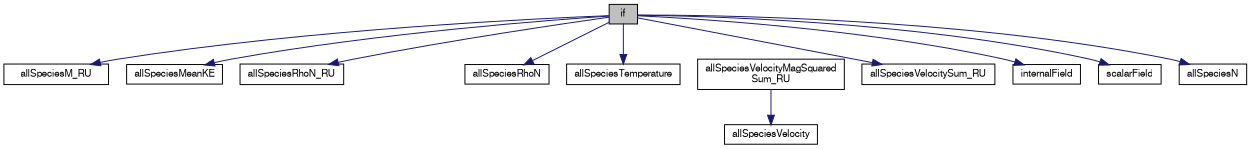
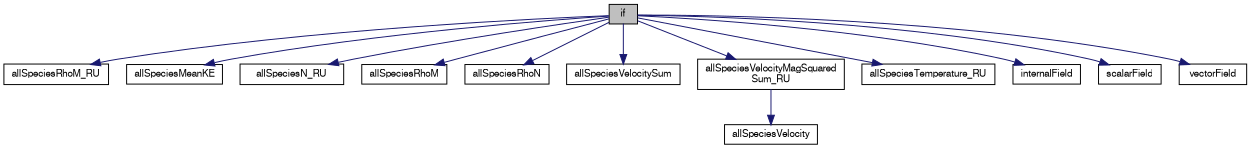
none -> (682, 38)
(56, 74) -> (56, 74)
(292, 74) -> (292, 74)
none -> (404, 74)
(623, 74) -> (623, 74)
(928, 74) -> (928, 74)
(1213, 74) -> (1213, 74)
